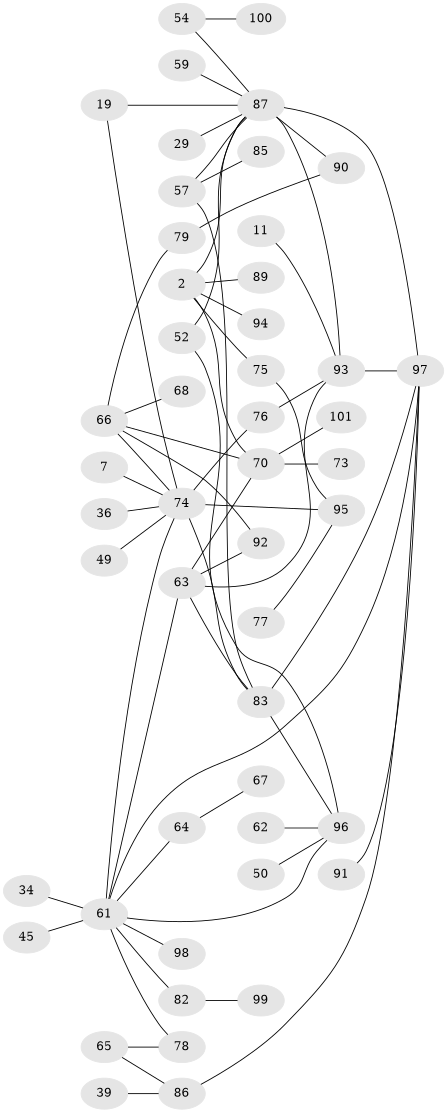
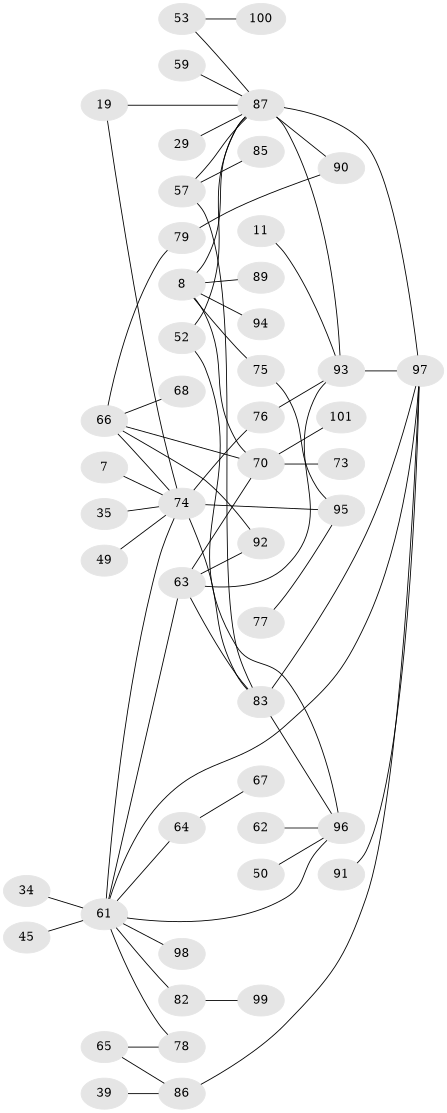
(182, 19) -> (182, 19)
(182, 285) -> (182, 285)
(104, 514) -> (104, 514)
